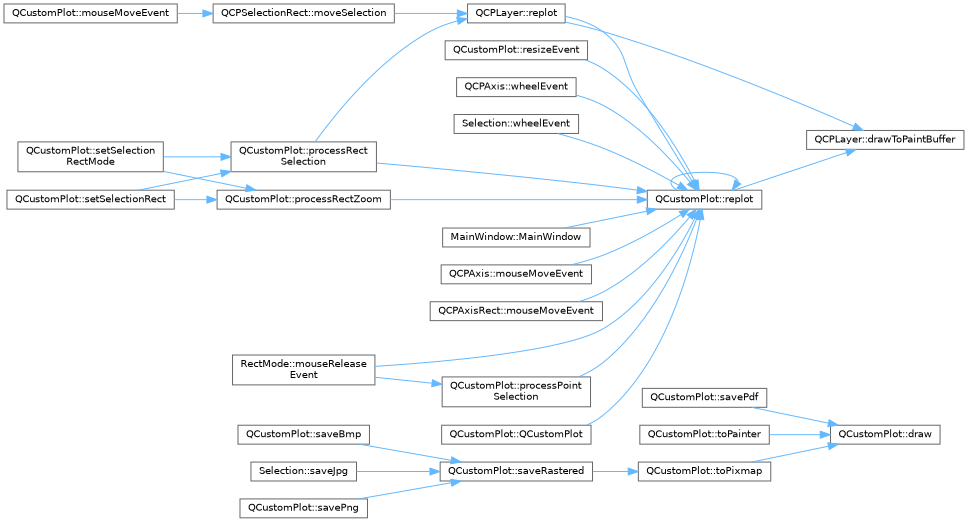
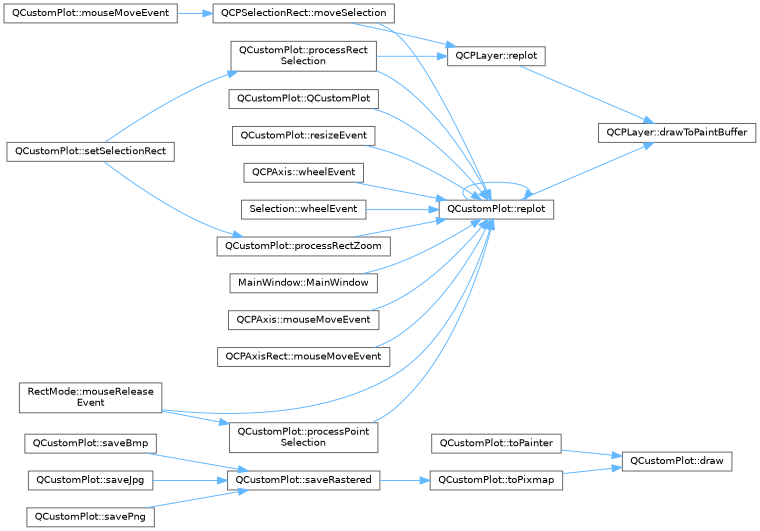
(634, 84) -> (442, 99)
(91, 157) -> none
(705, 398) -> none
(304, 472) -> (91, 480)
